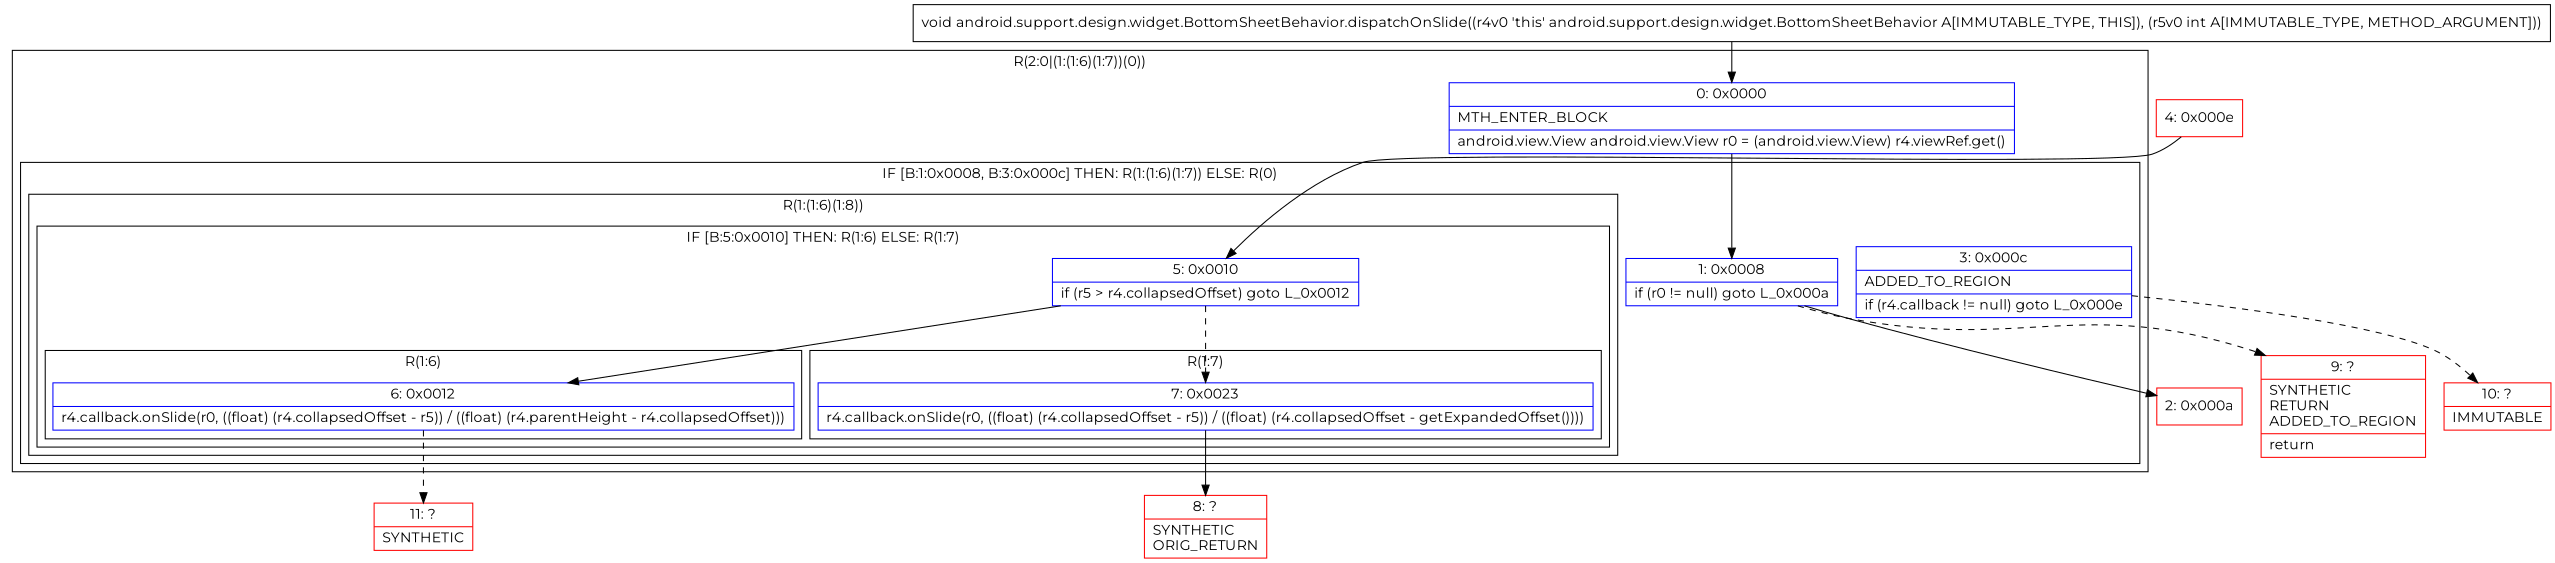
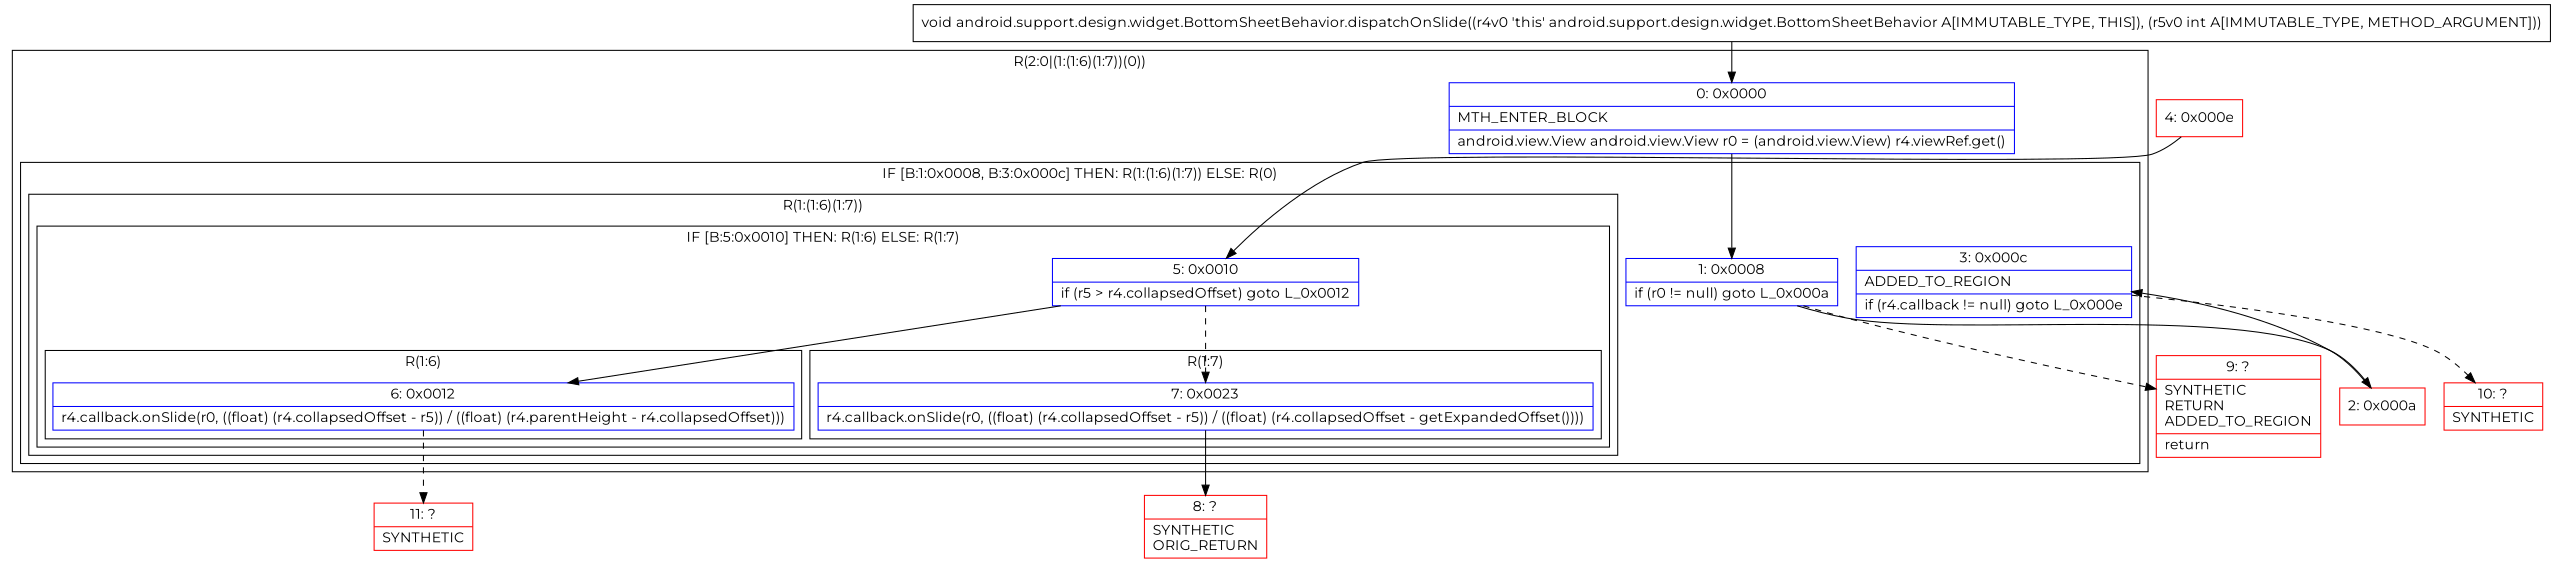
(823, 206) -> (823, 206)
none -> (2265, 322)
(2497, 418) -> (2493, 418)
